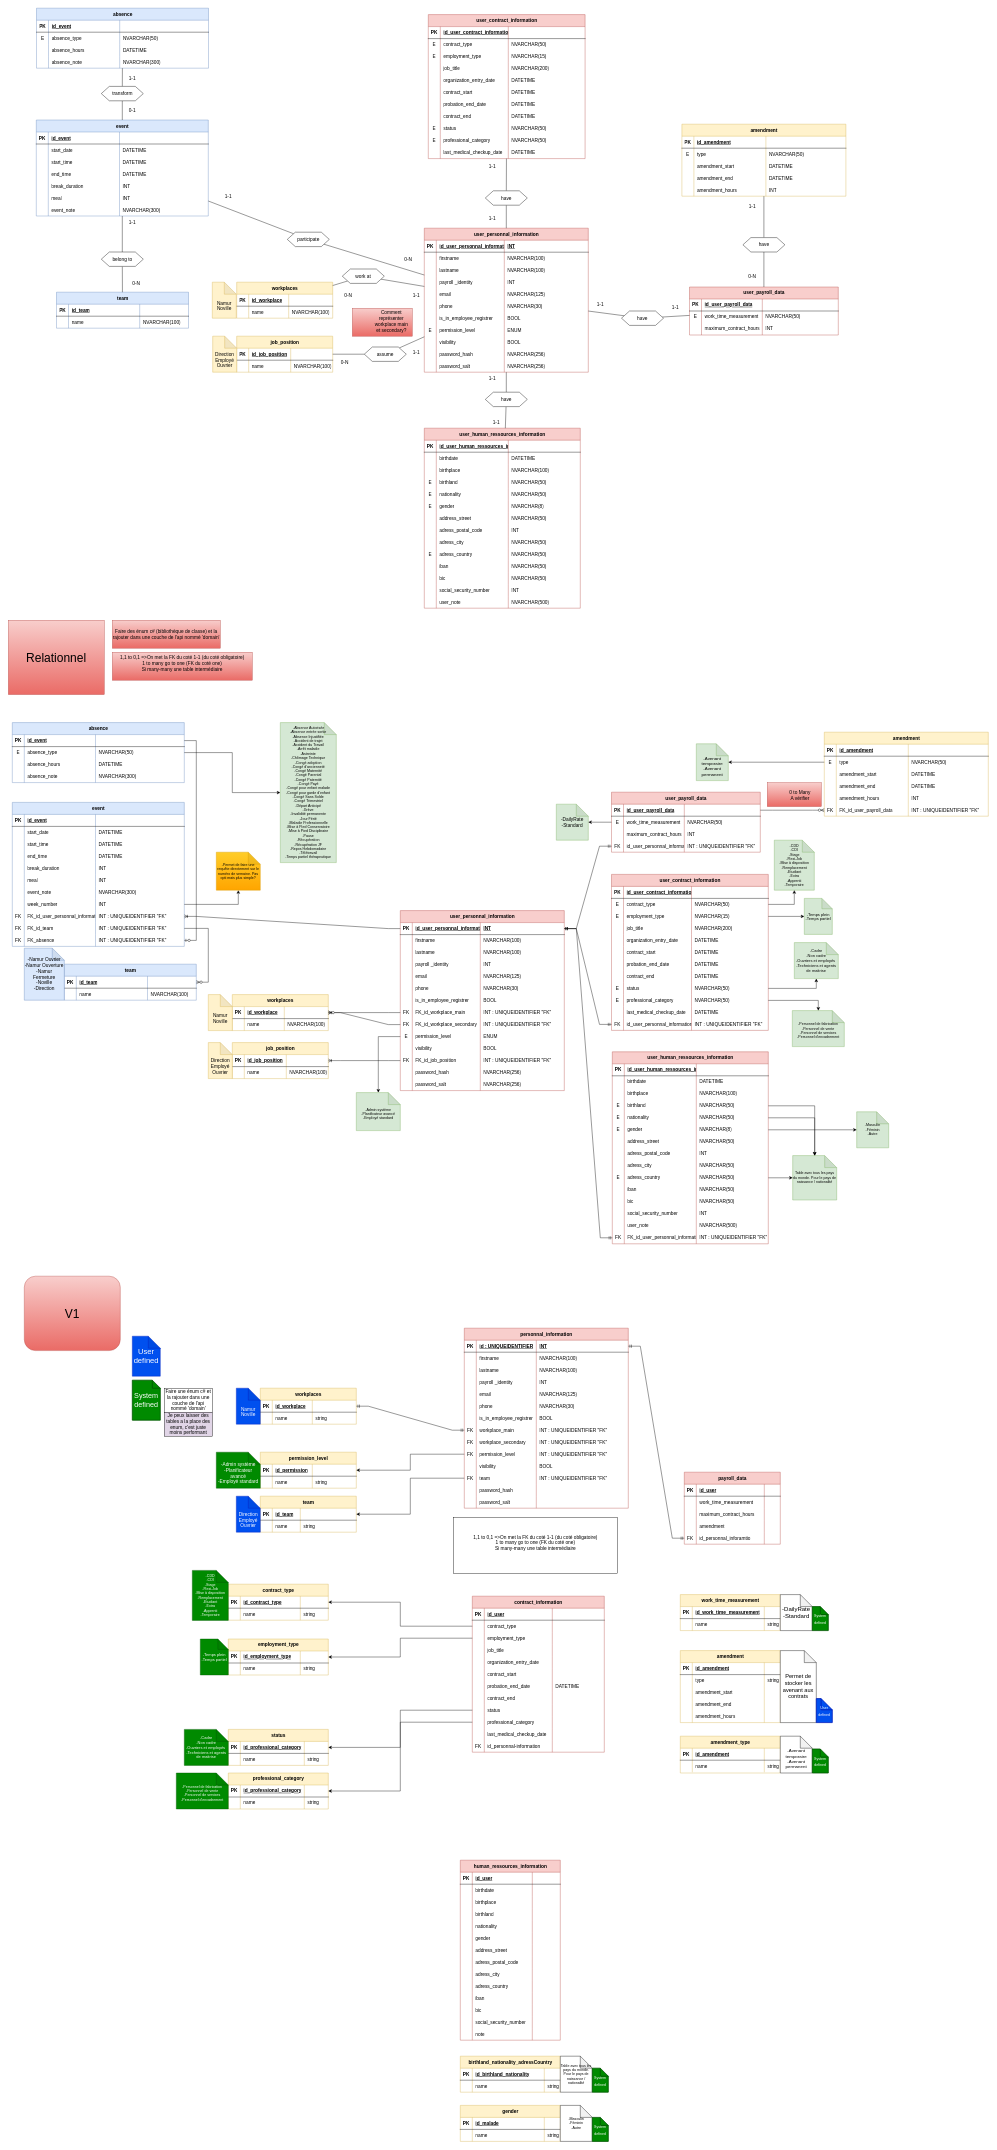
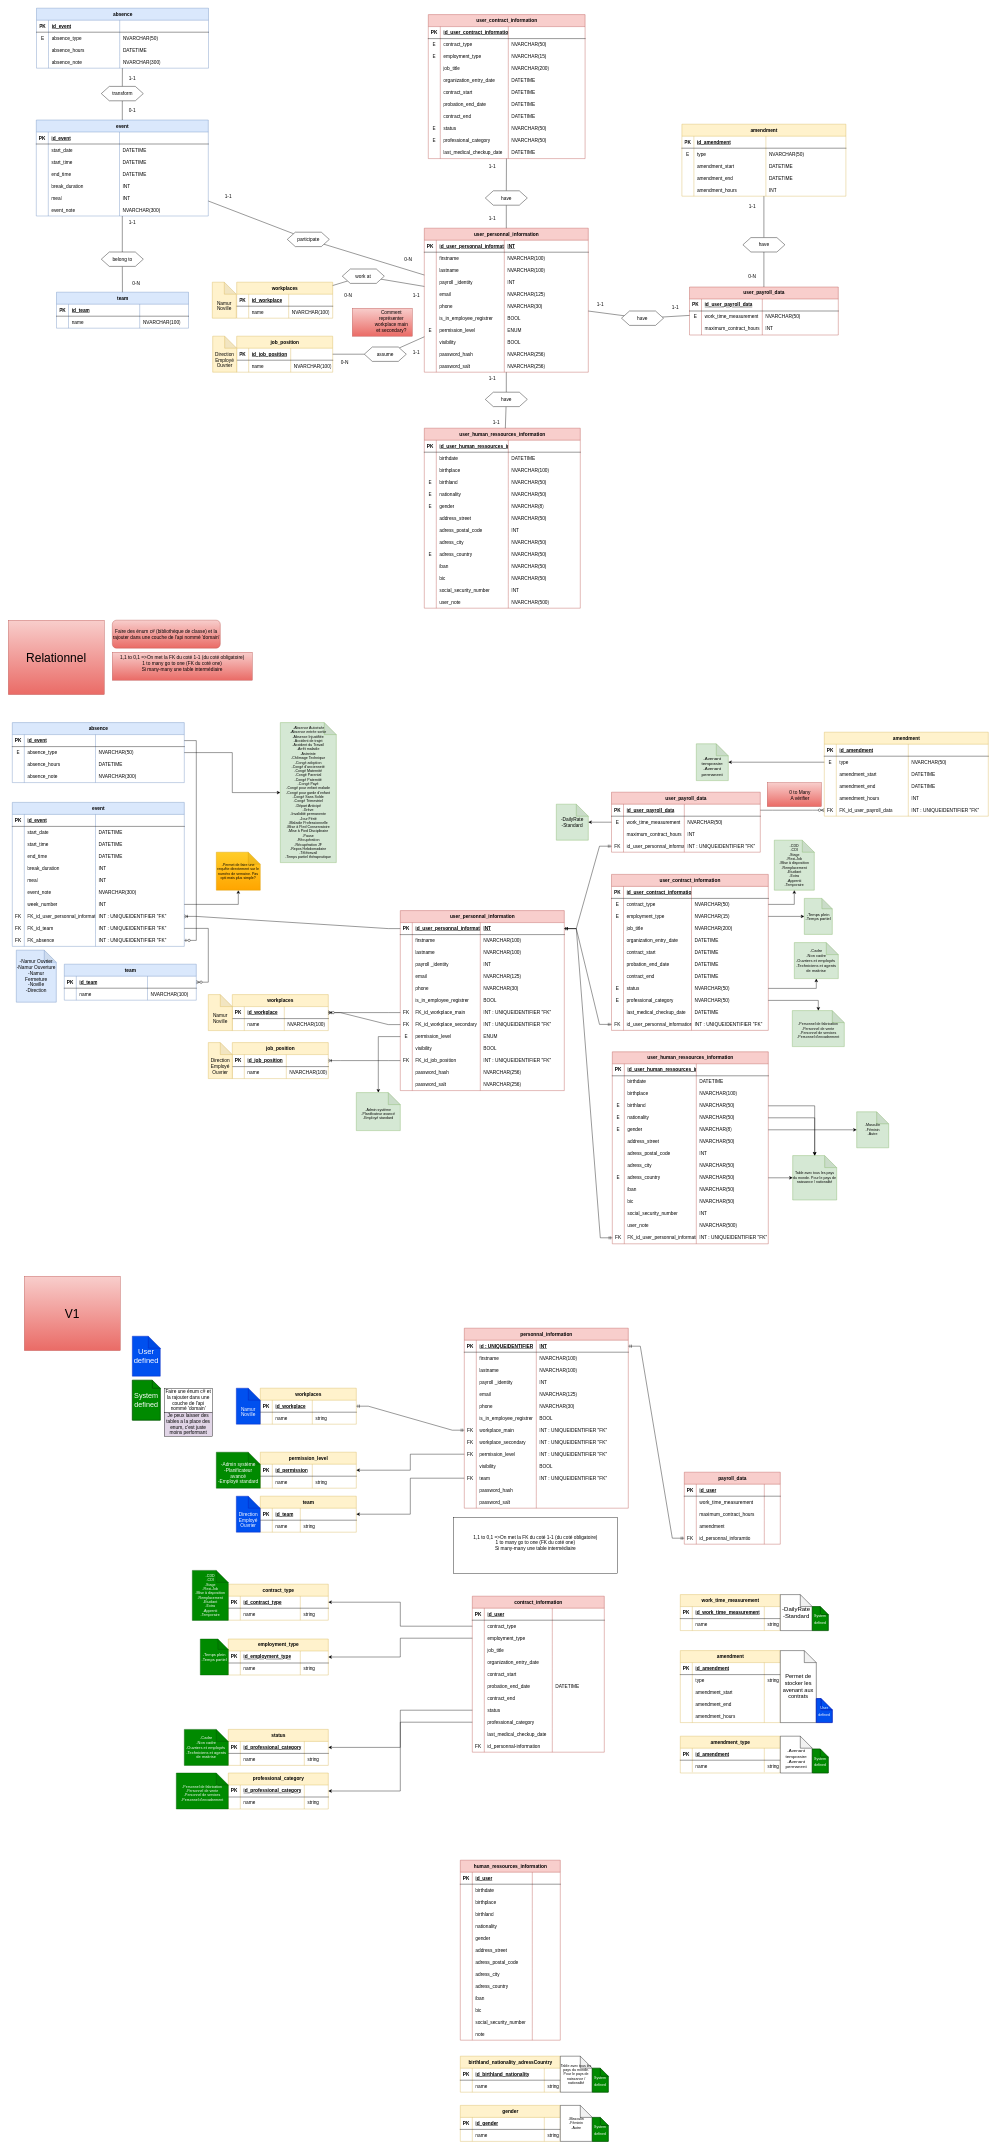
(166, 634) -> (166, 634)
(44, 974) -> (36, 976)
(72, 1313) -> (72, 1313)
(486, 2123) -> (487, 2123)
